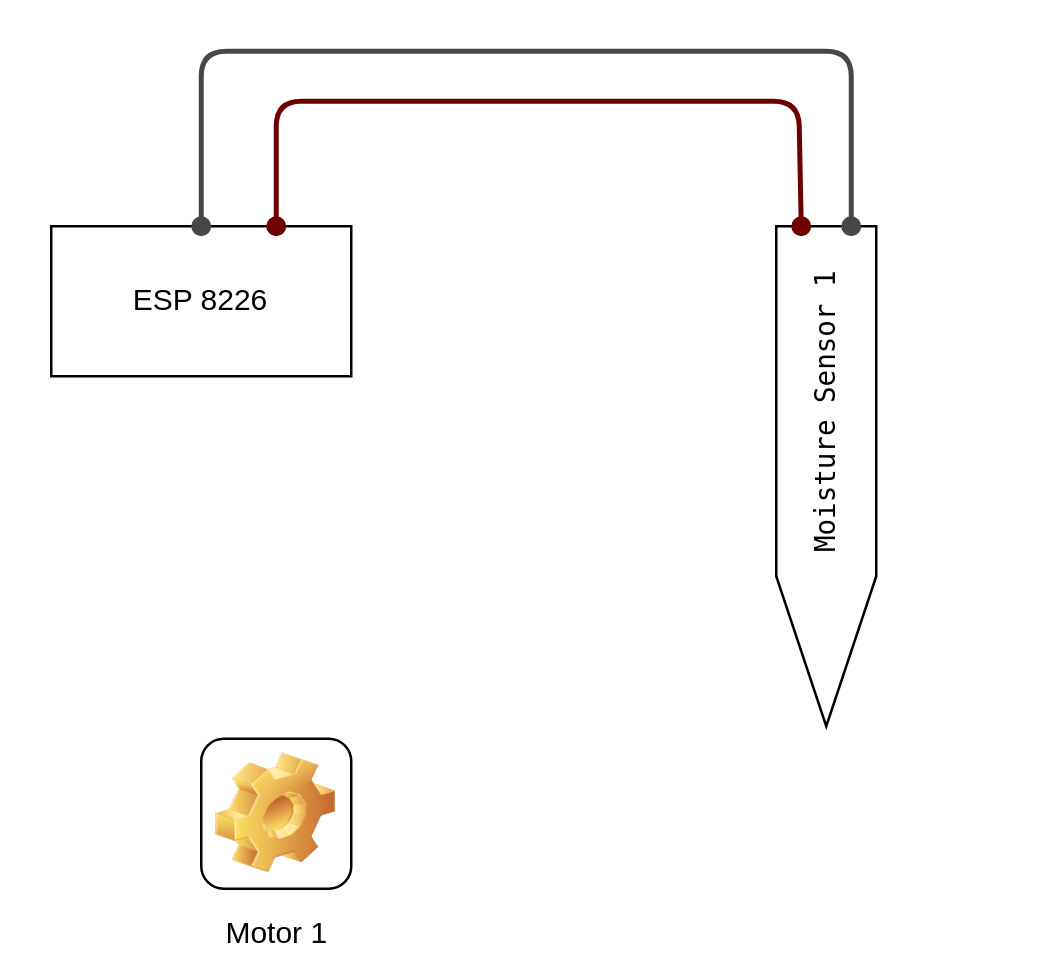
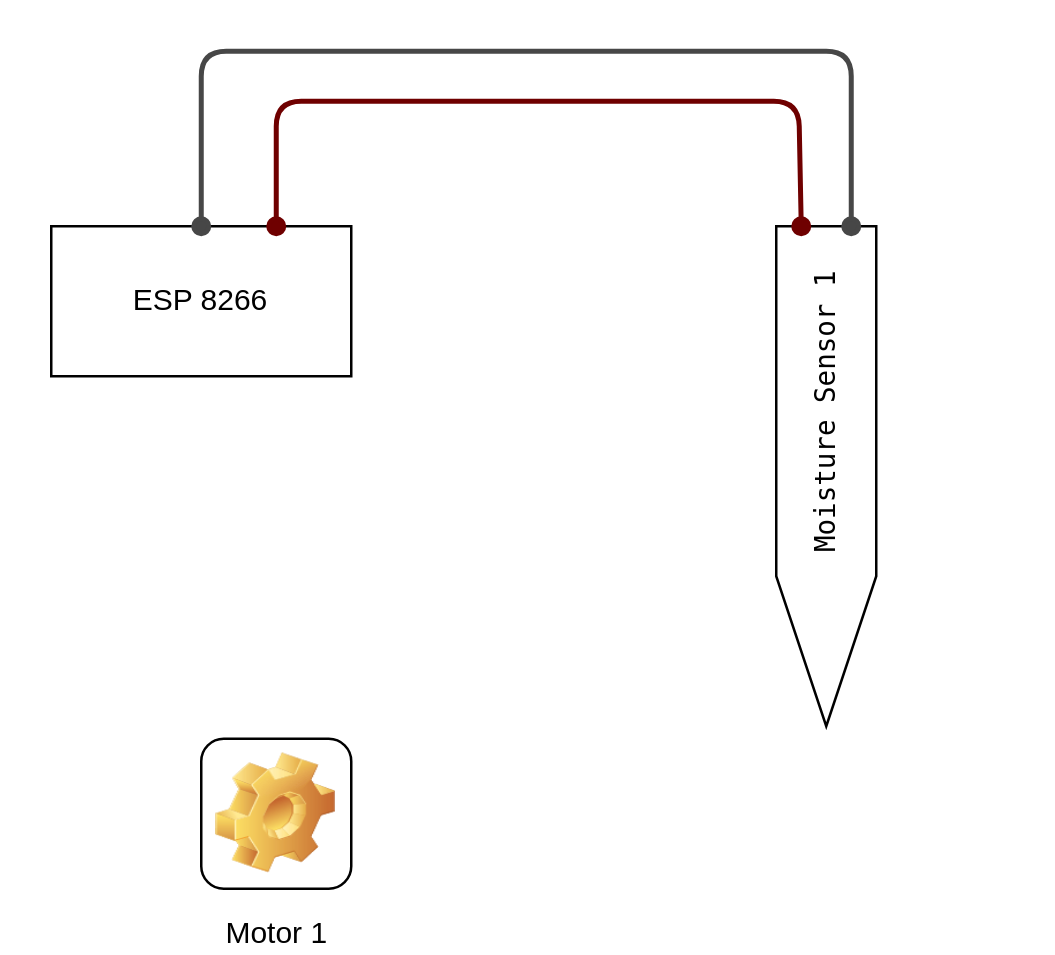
(201, 301) -> (201, 301)
